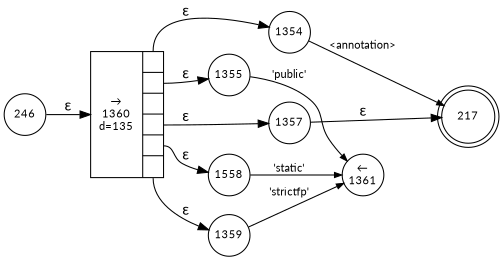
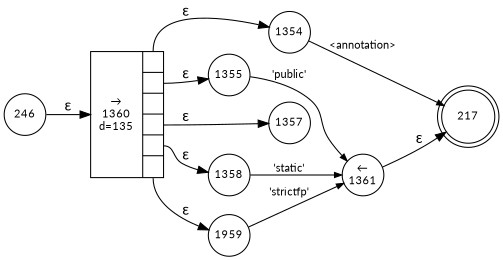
(371, 120) -> (410, 154)
(229, 175) -> (229, 175)
(229, 235) -> (229, 235)
